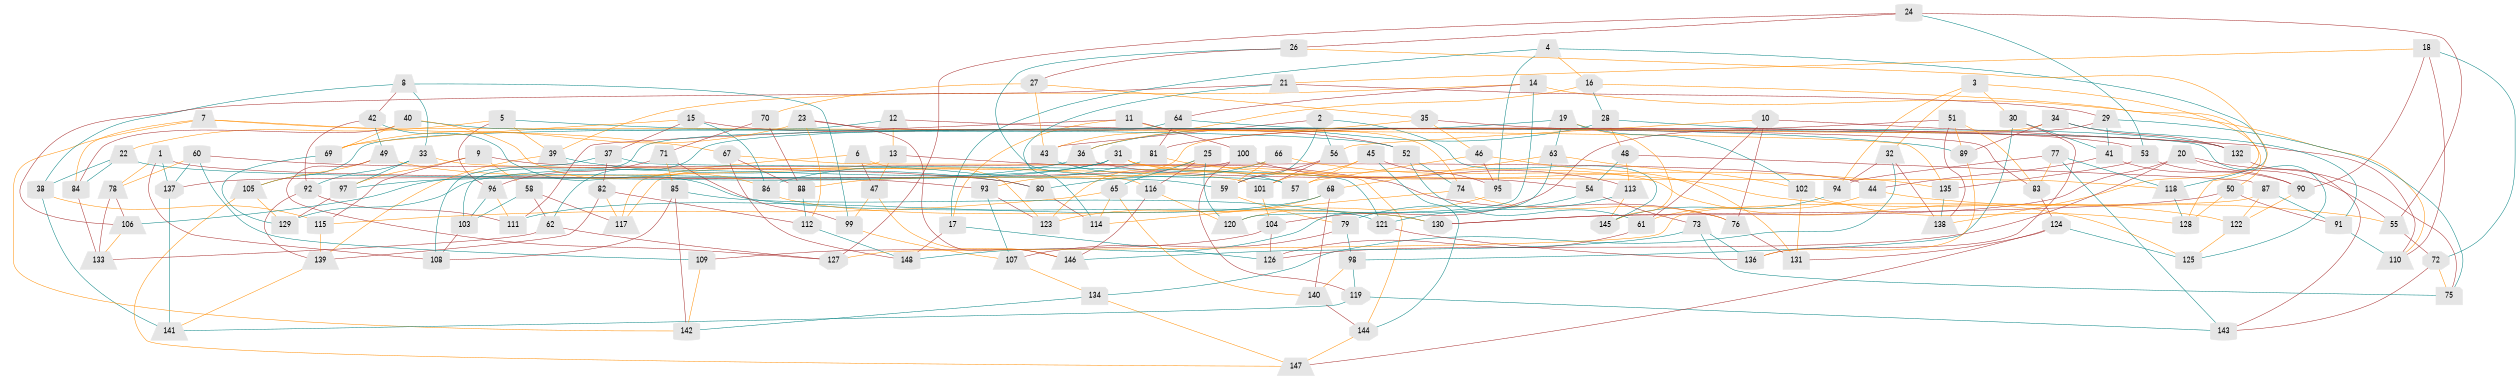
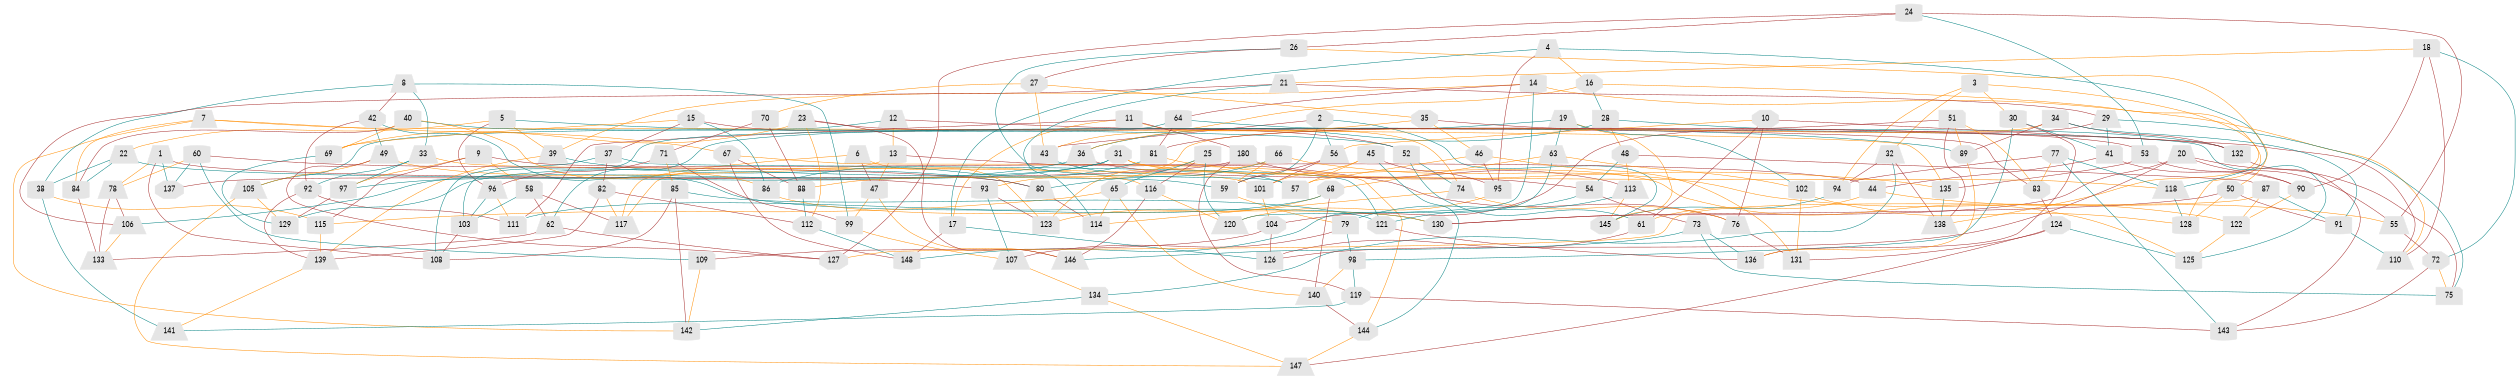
(1505, 114) -> (1505, 114)
(1243, 154) -> (1243, 154)
(169, 261) -> none
(1790, 314) -> (1790, 314)
